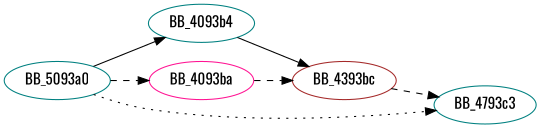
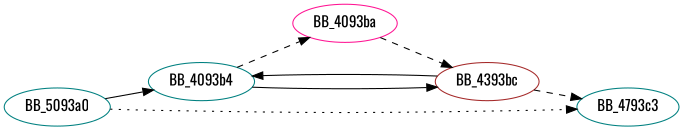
none -> (350, 74)
(124, 81) -> (268, 54)
